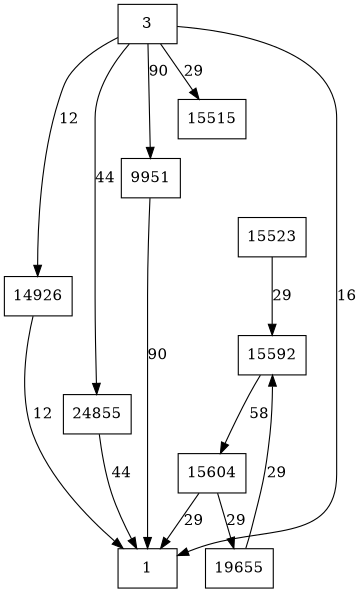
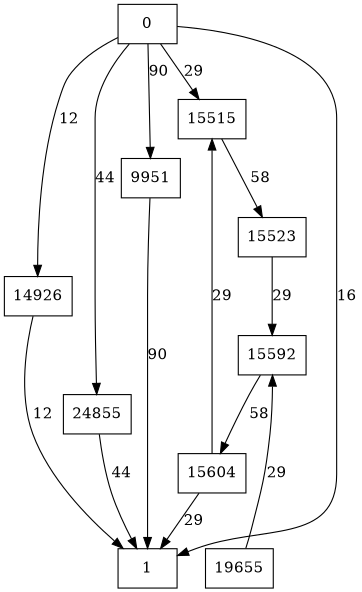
(148, 24) -> (148, 24)
none -> (239, 173)
(224, 516) -> (212, 302)
